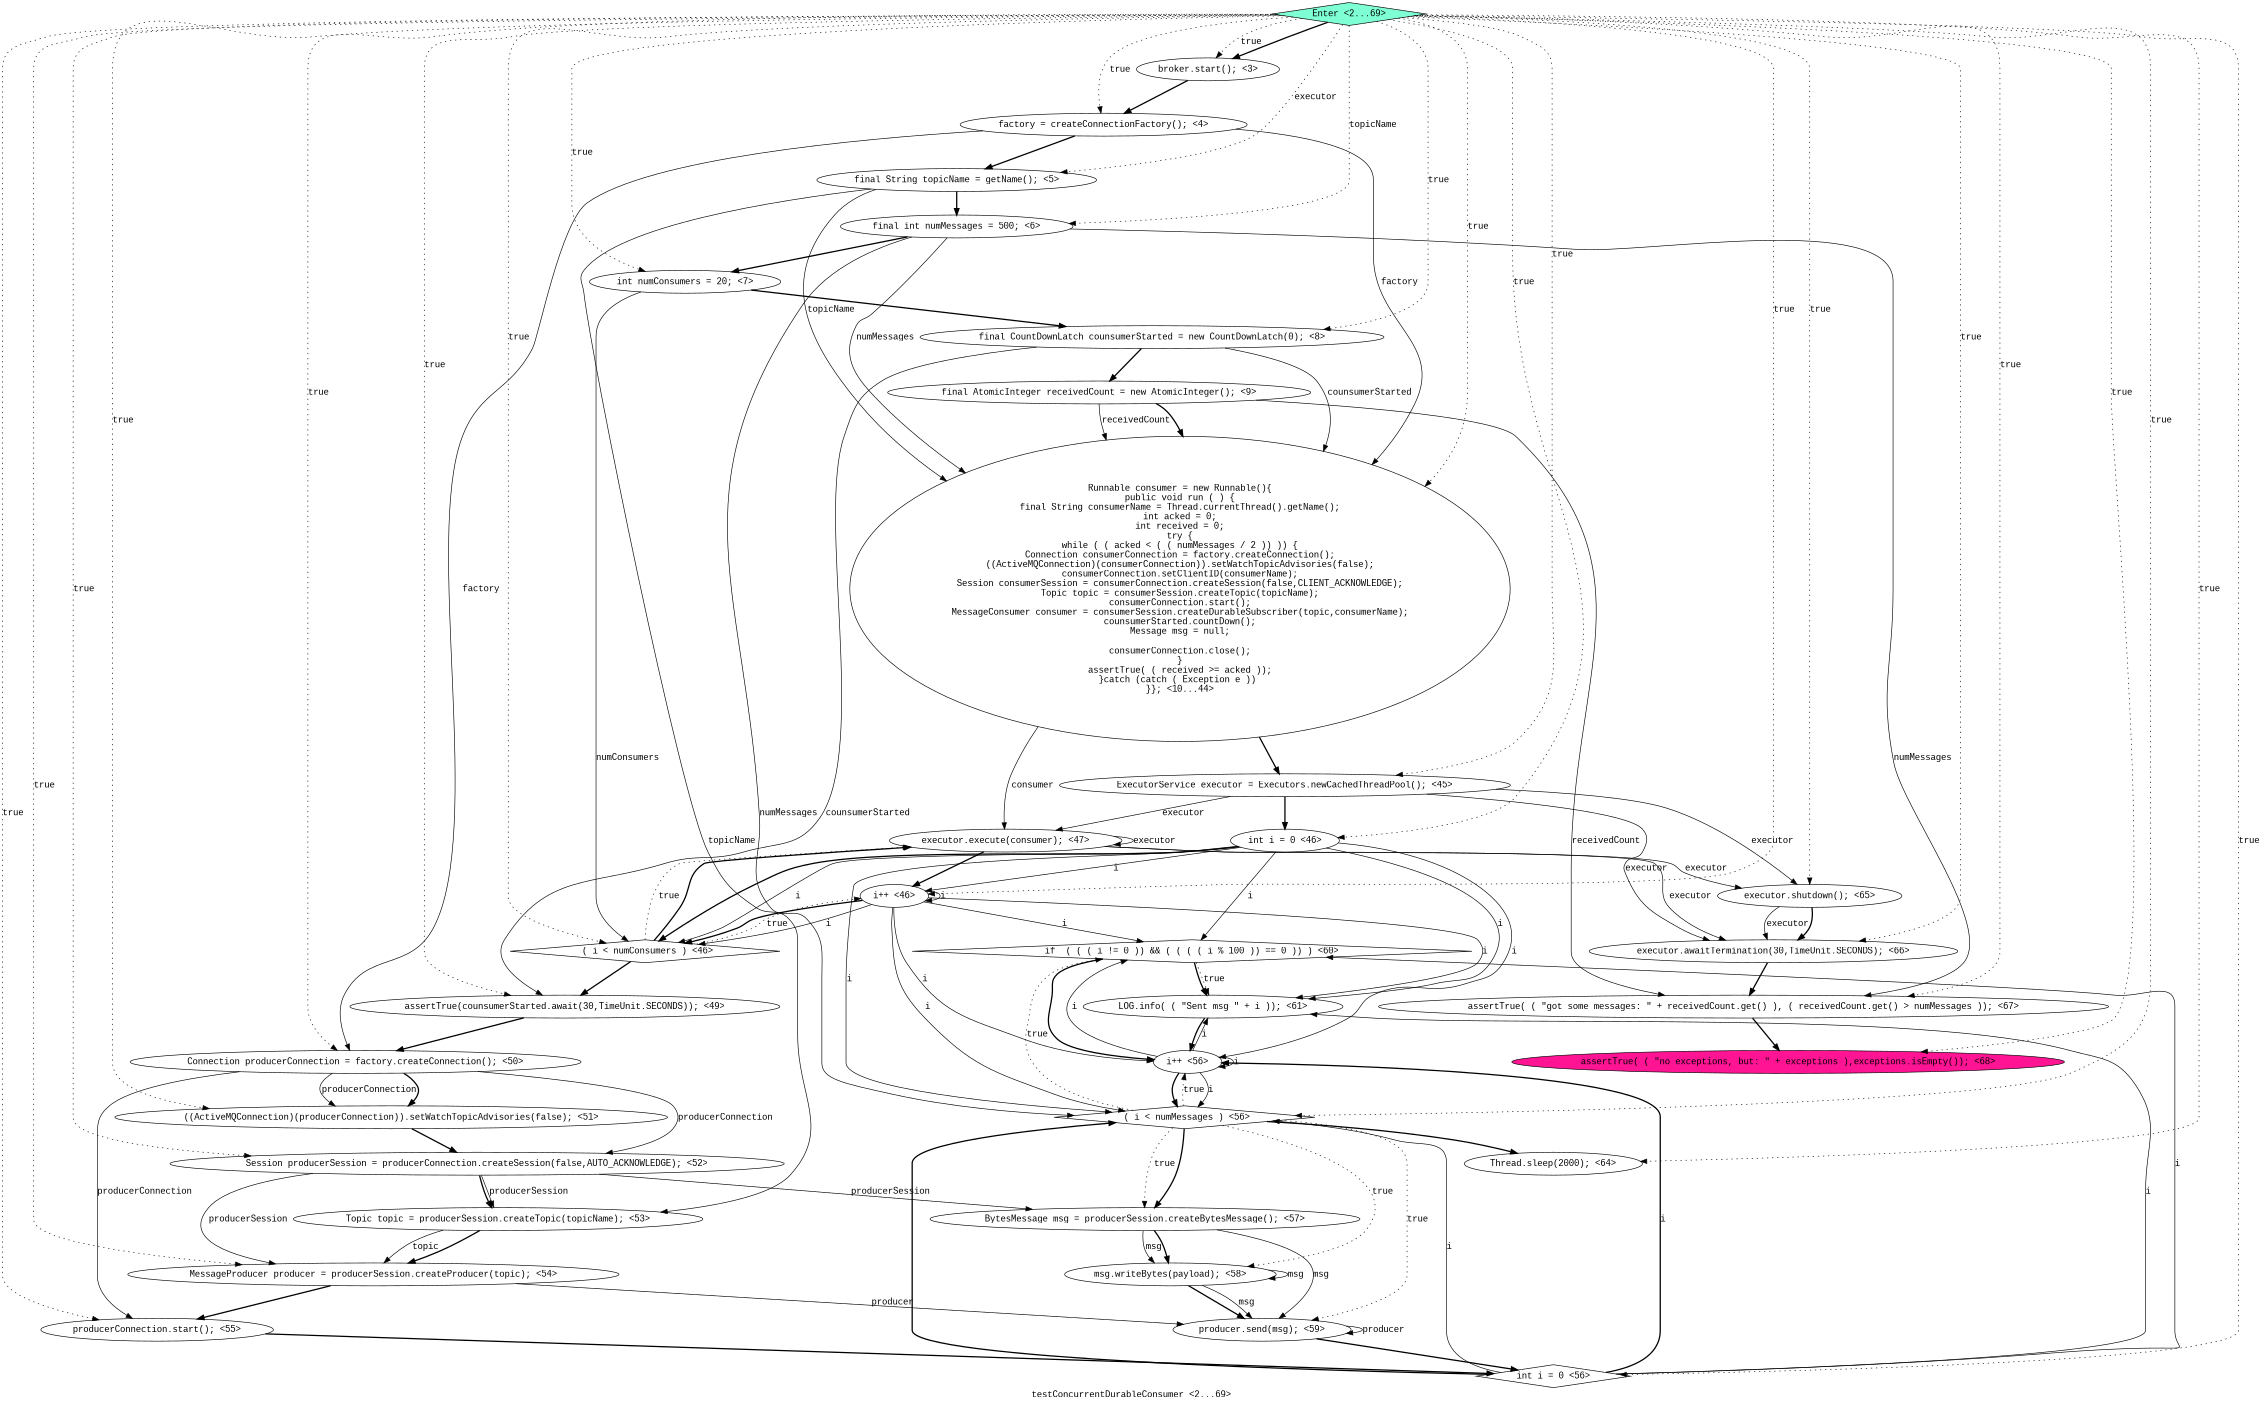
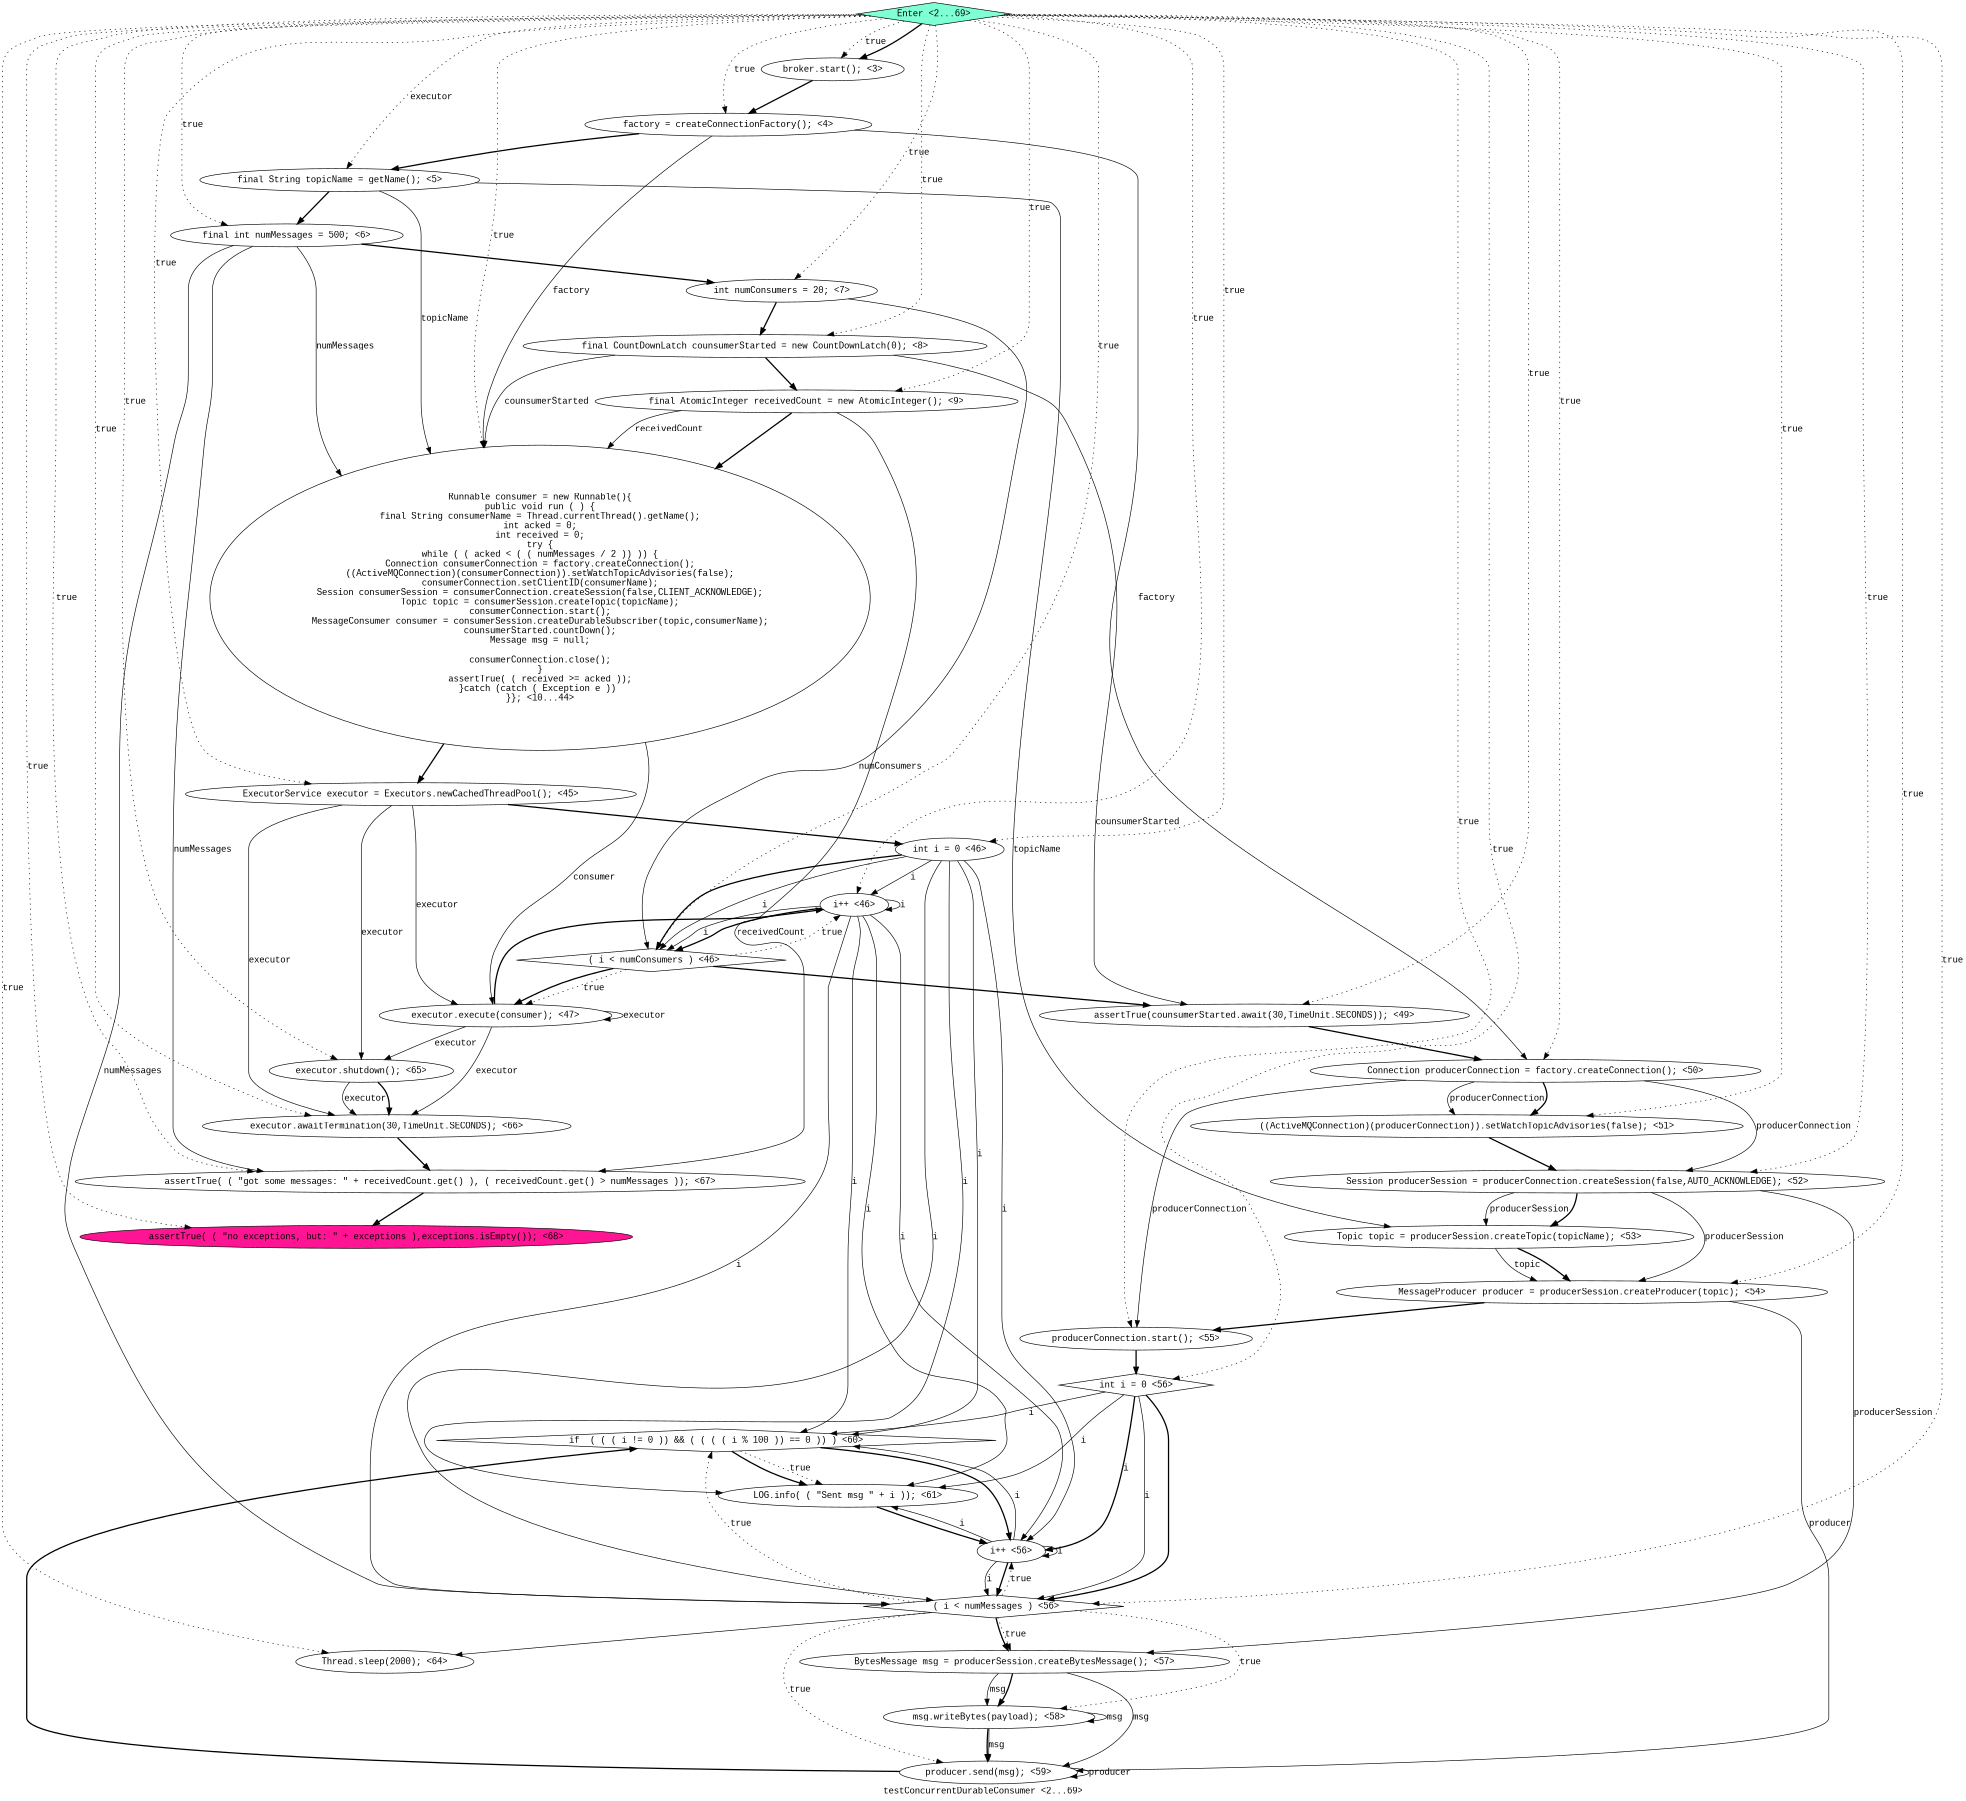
(1373, 125) -> (193, 125)
none -> (1029, 229)
(1389, 1132) -> (697, 1633)
(1414, 1354) -> (79, 1736)
